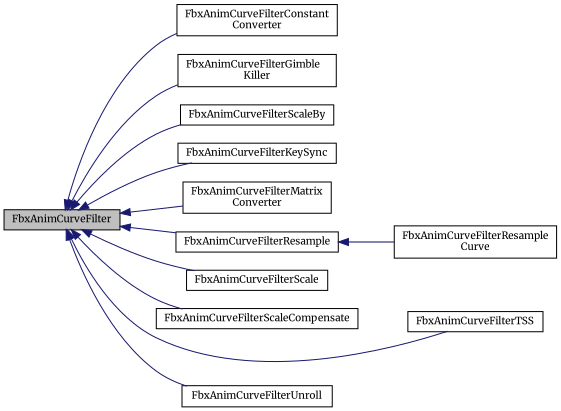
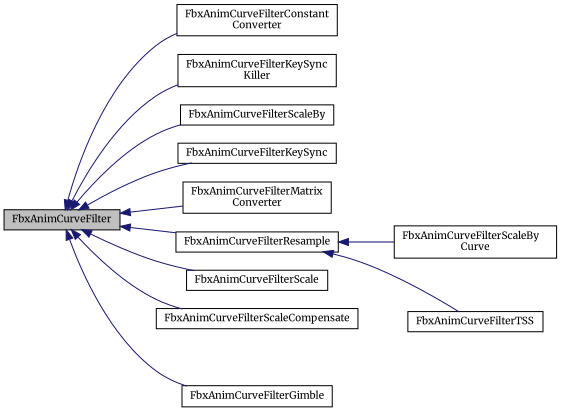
(257, 71) -> (257, 71)
(475, 242) -> (475, 242)
(236, 360) -> (398, 278)
(257, 396) -> (257, 396)
